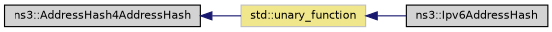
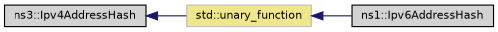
(102, 16) -> (75, 16)
(477, 16) -> (423, 16)
